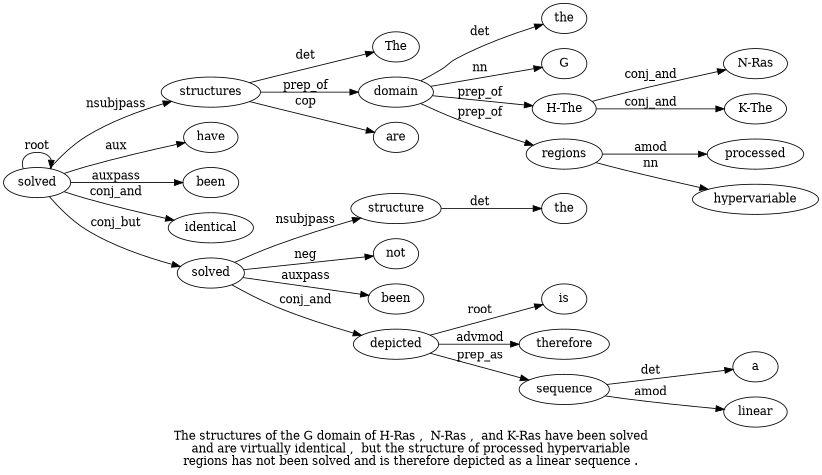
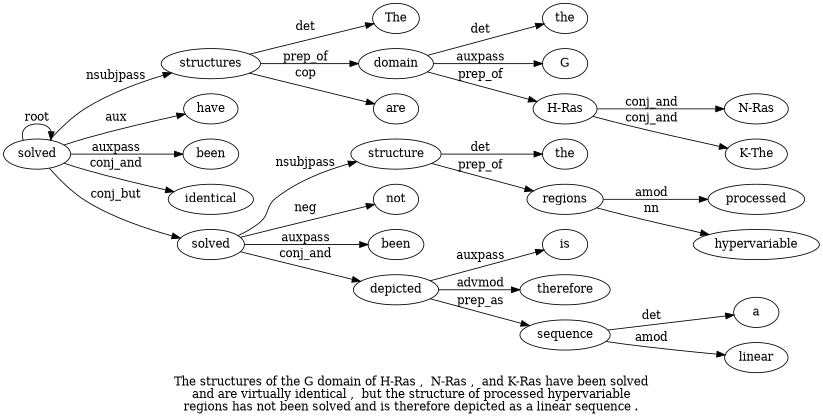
(480, 68) -> (481, 57)
(564, 109) -> (565, 109)
(472, 125) -> (478, 176)
(480, 310) -> (481, 256)
